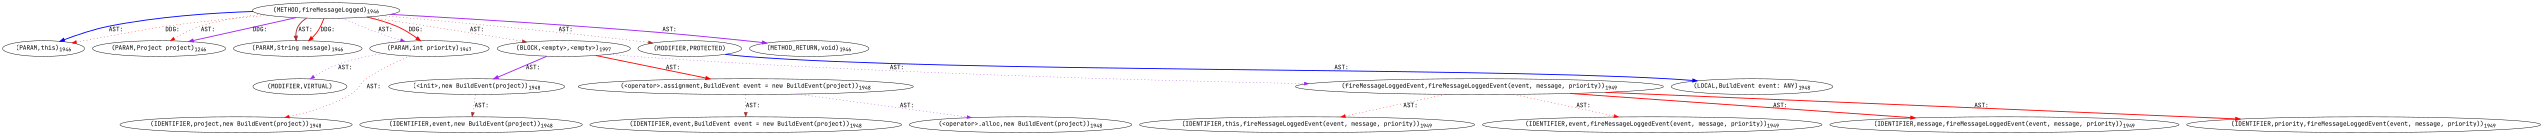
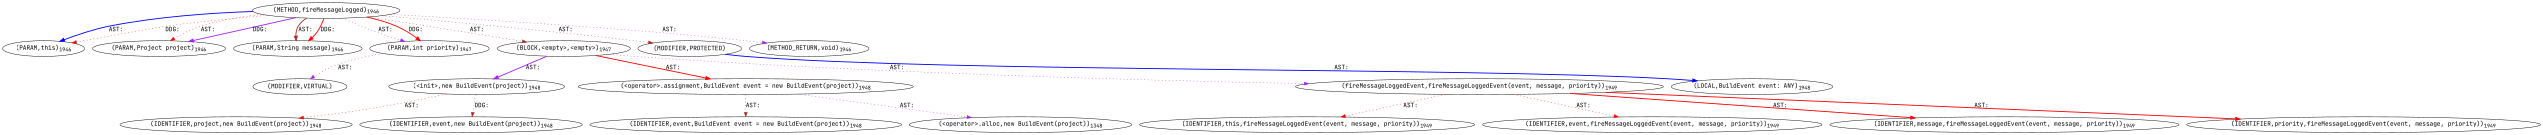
(577, 26) -> (577, 26)
(201, 48) -> (201, 48)
(605, 48) -> (605, 48)
(353, 93) -> (375, 108)
(484, 106) -> (484, 106)
(1096, 124) -> (1096, 124)
